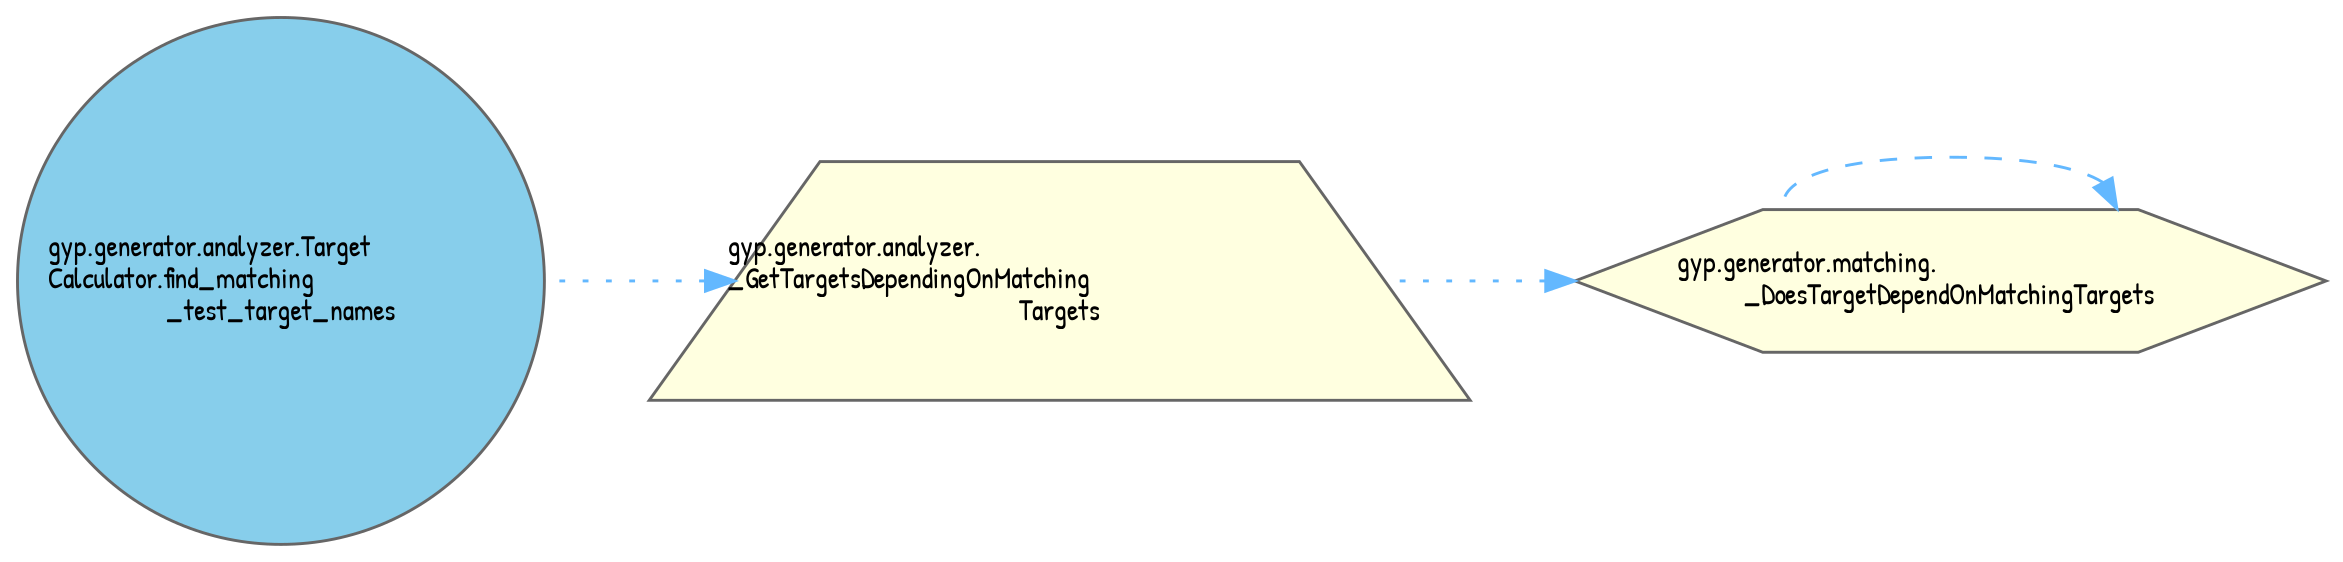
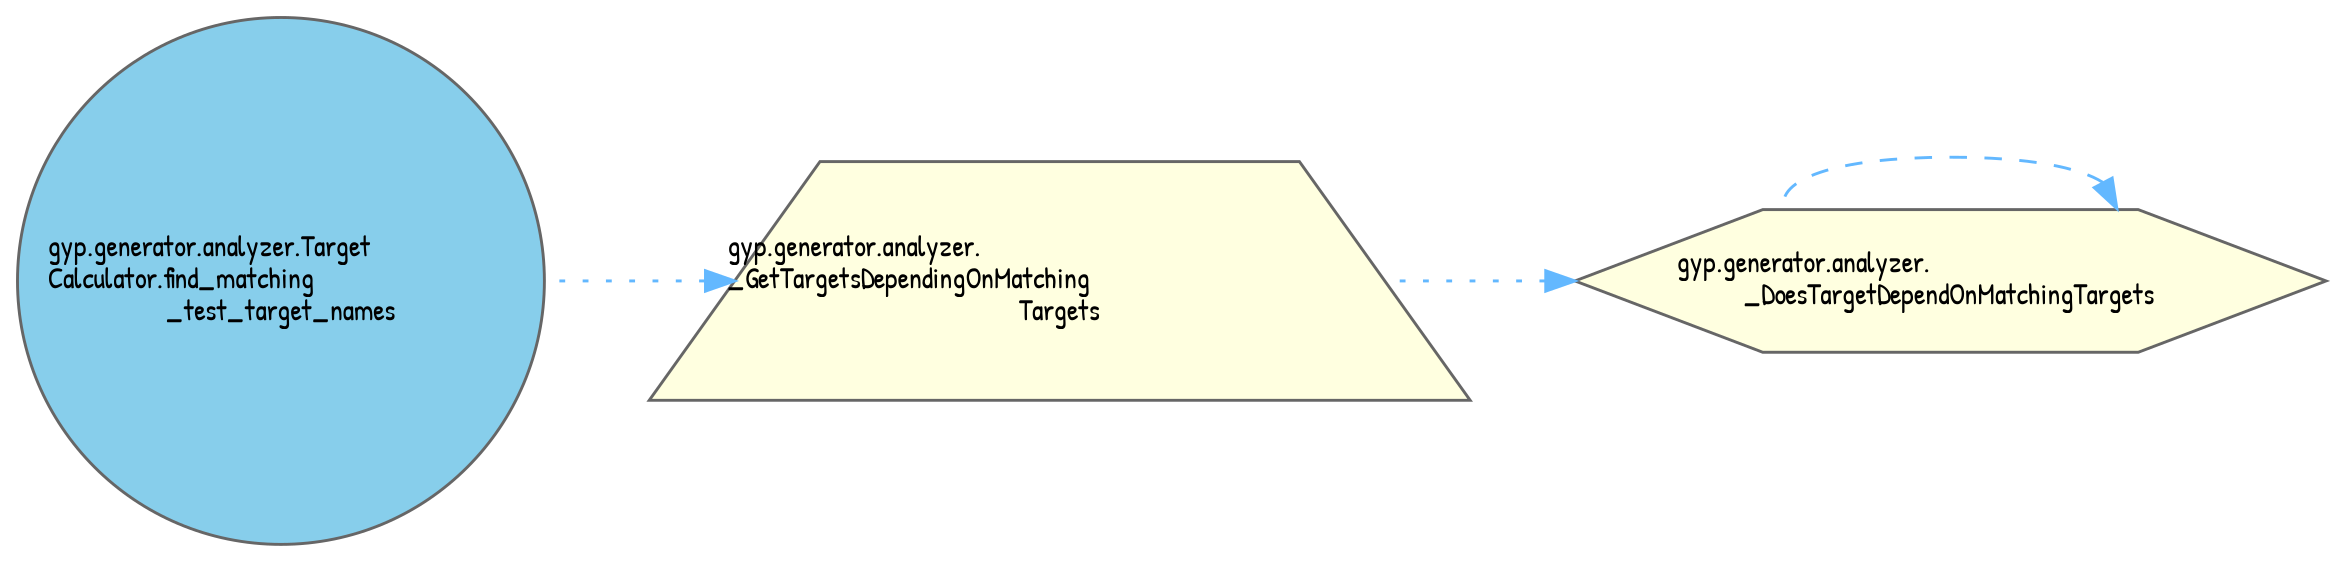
(1951, 281) -> (1951, 281)
